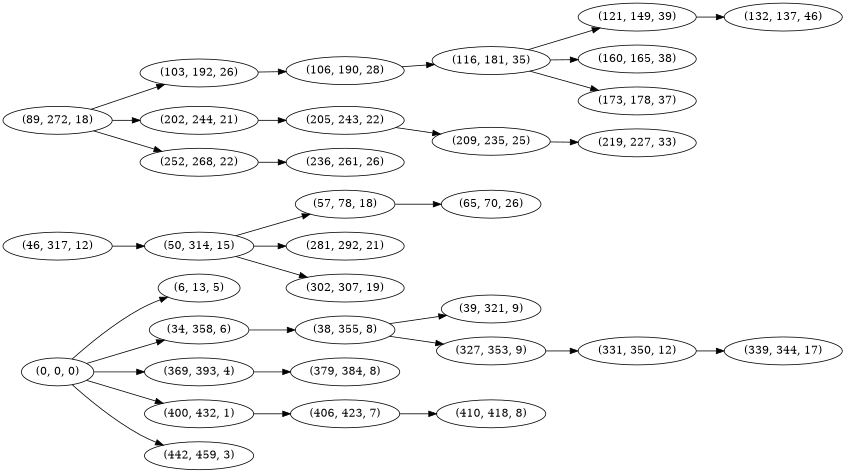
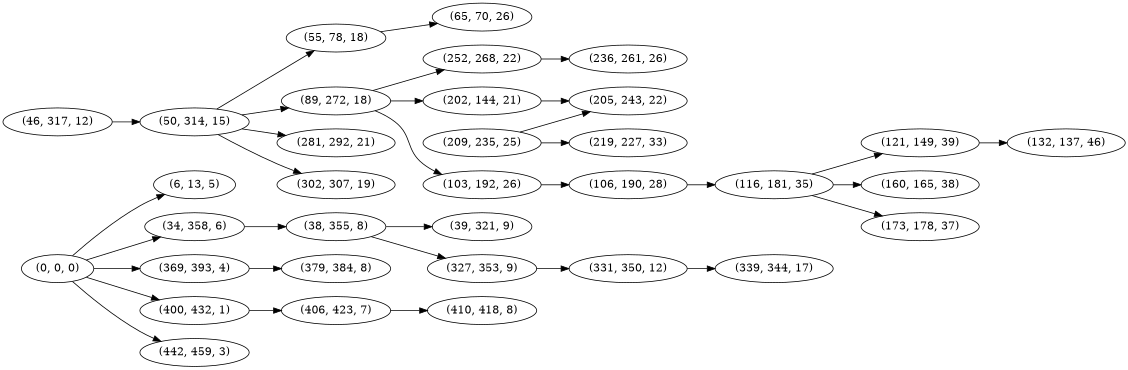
none -> (261, 112)
(199, 120) -> (482, 101)
(414, 130) -> (551, 123)
(345, 204) -> (336, 38)
